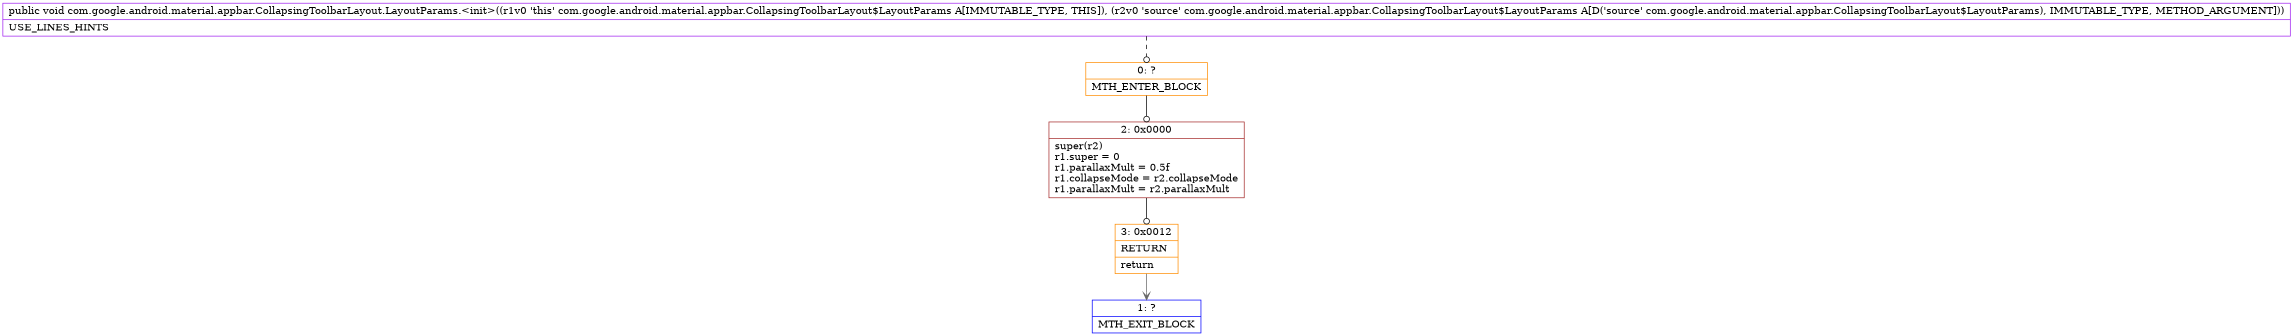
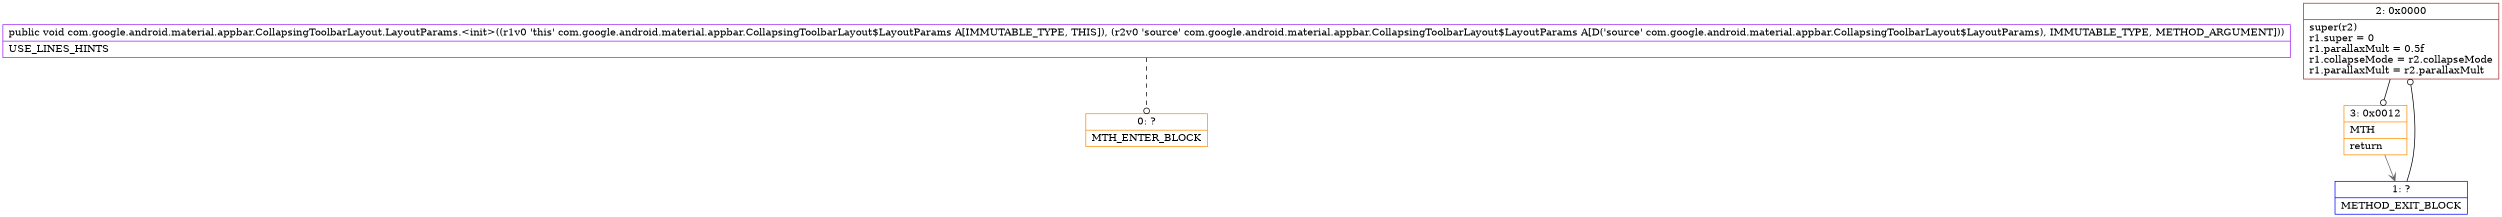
(1147, 106) -> (2415, 133)
(1144, 249) -> (2363, 130)
(1147, 324) -> (2401, 206)
